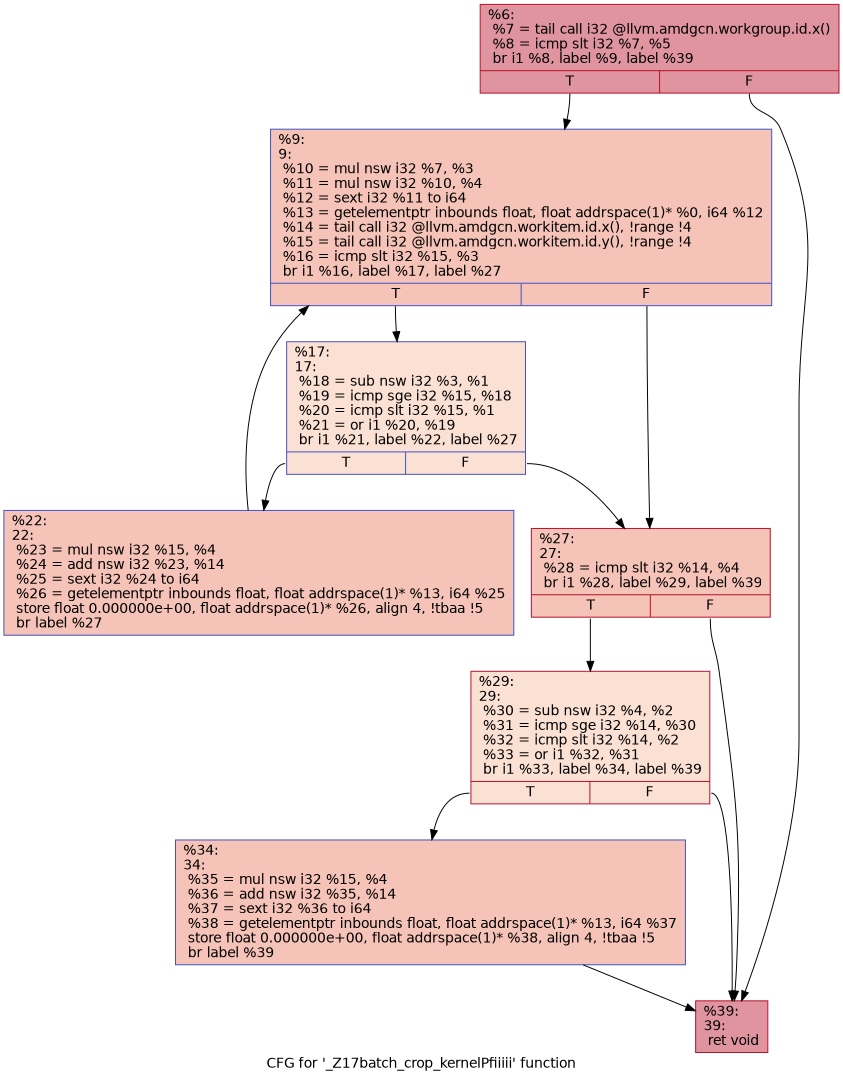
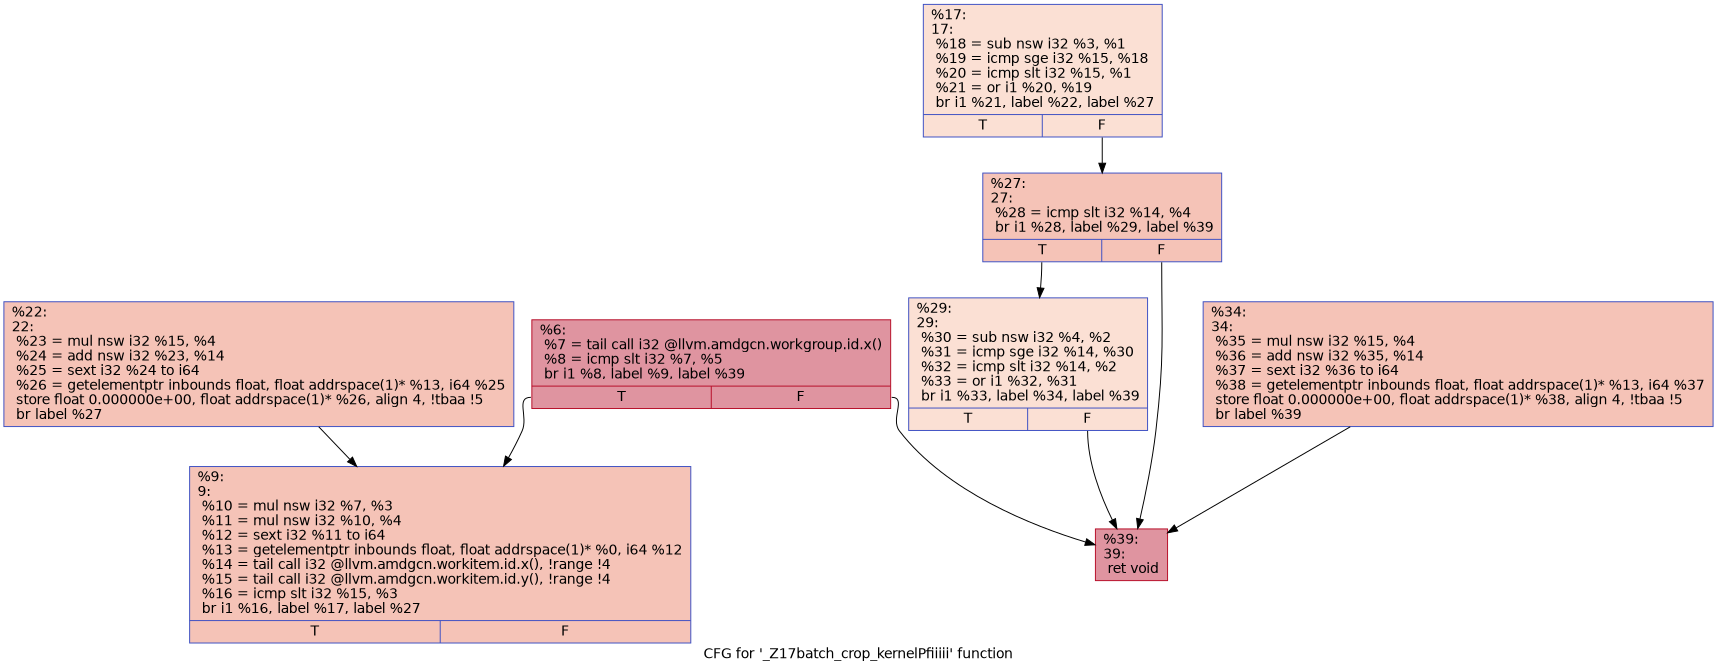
(396, 319) -> none
(648, 412) -> none
(271, 479) -> none
(651, 573) -> (1102, 217)
(590, 738) -> (1028, 364)
(445, 805) -> none
